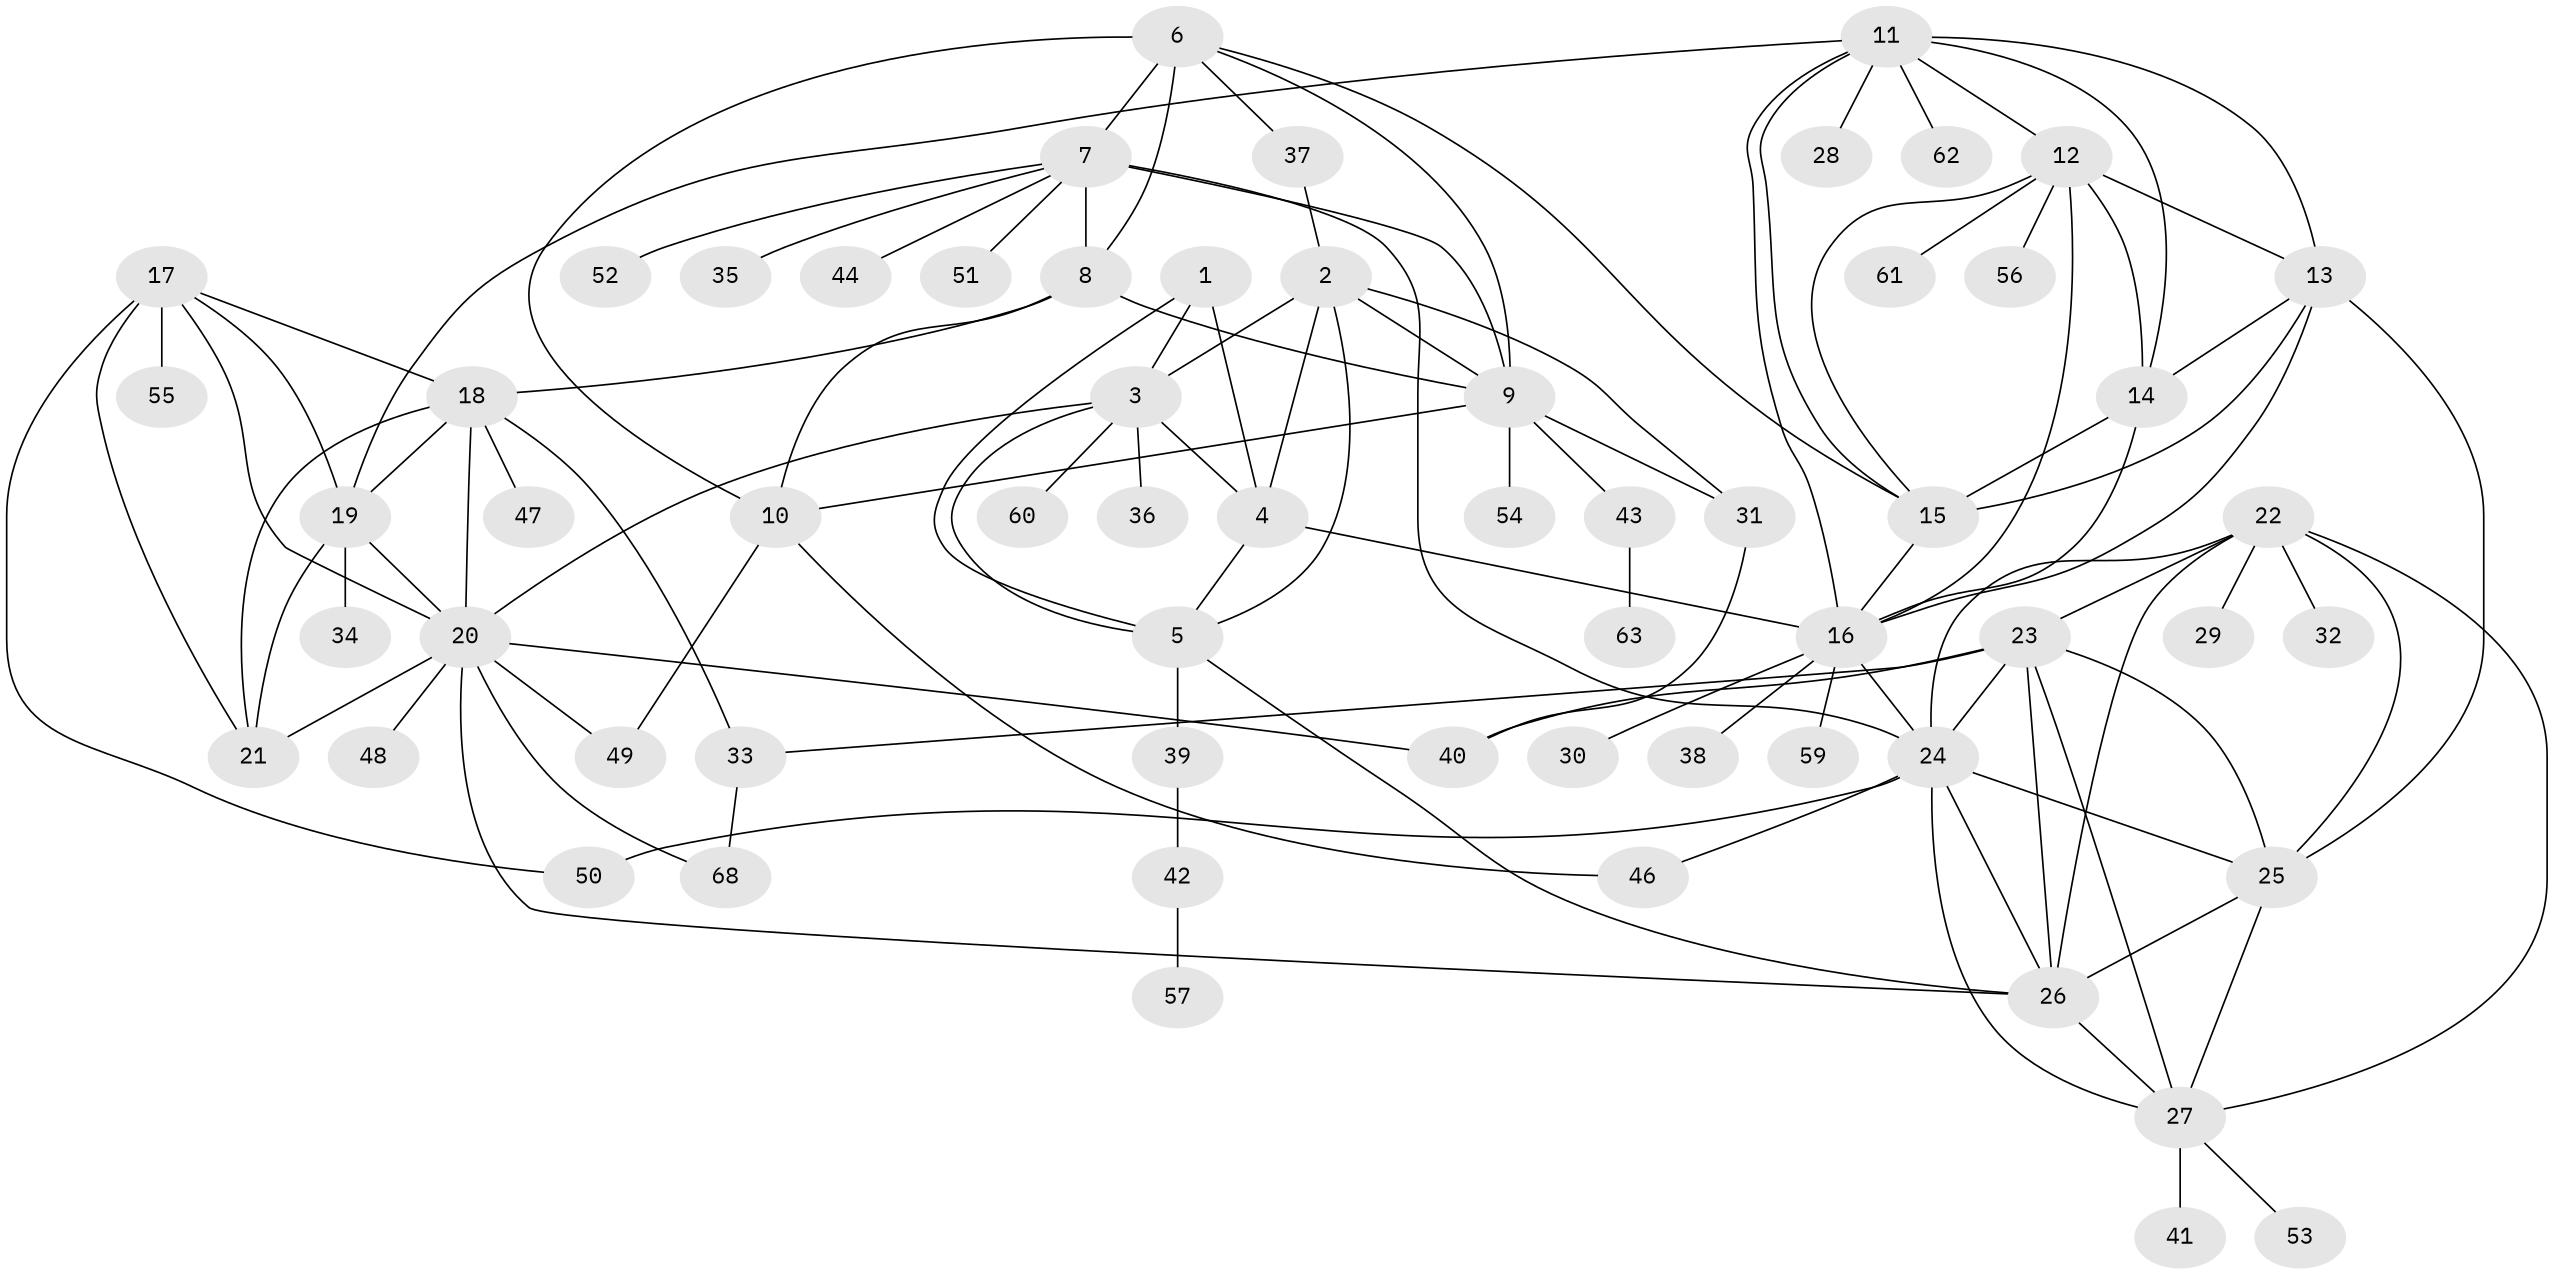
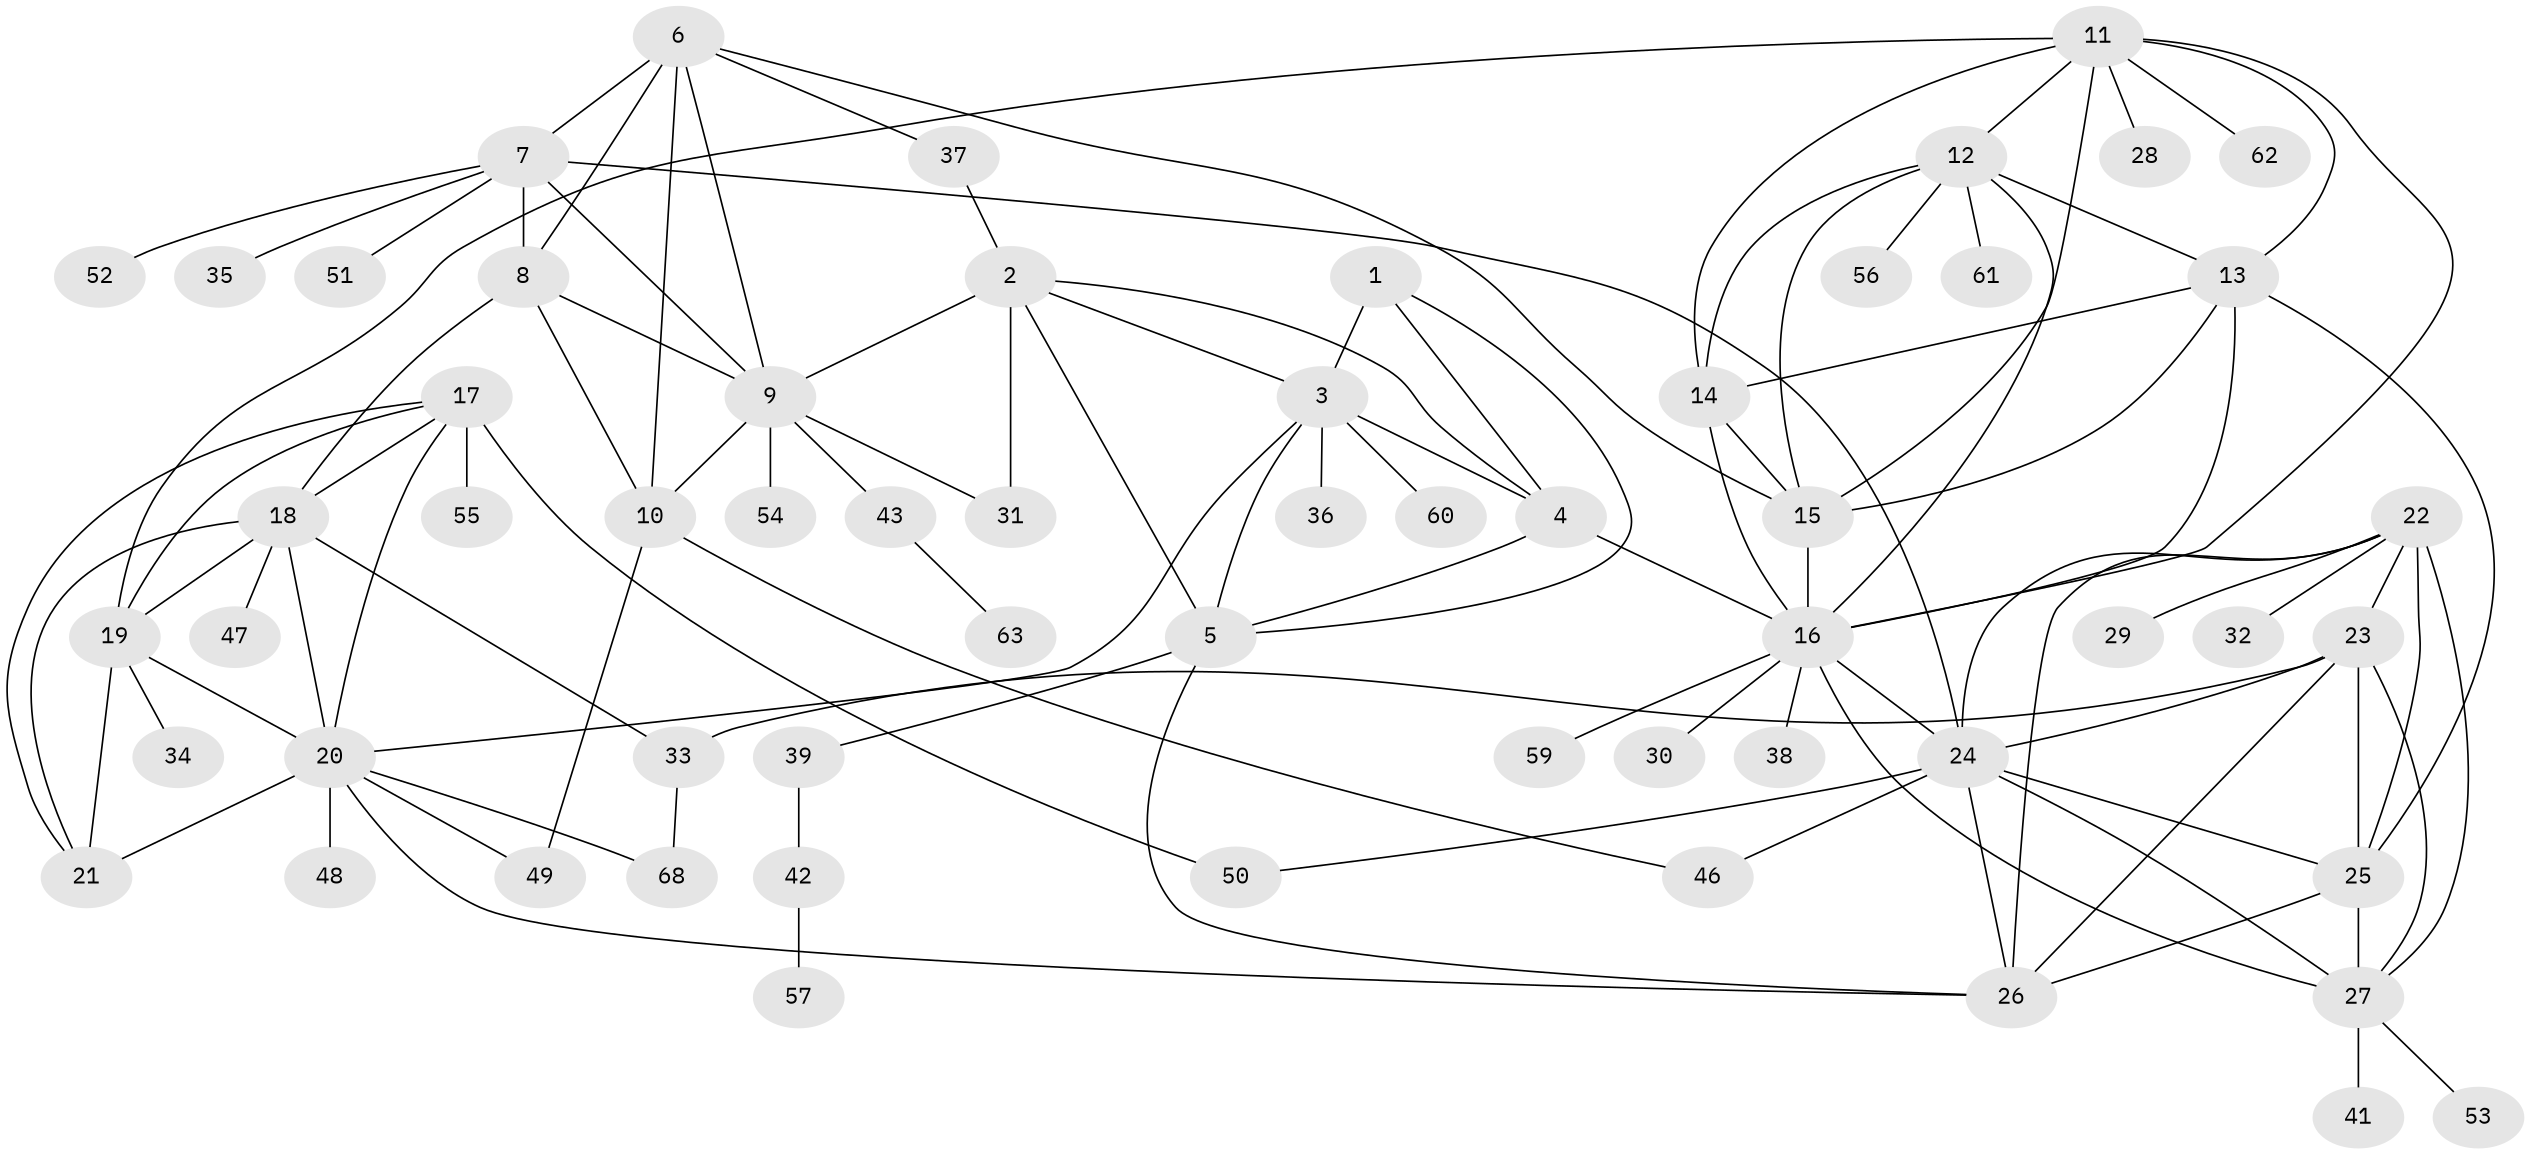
(846, 277) -> none
(1453, 757) -> none
(2117, 1058) -> (2033, 877)
